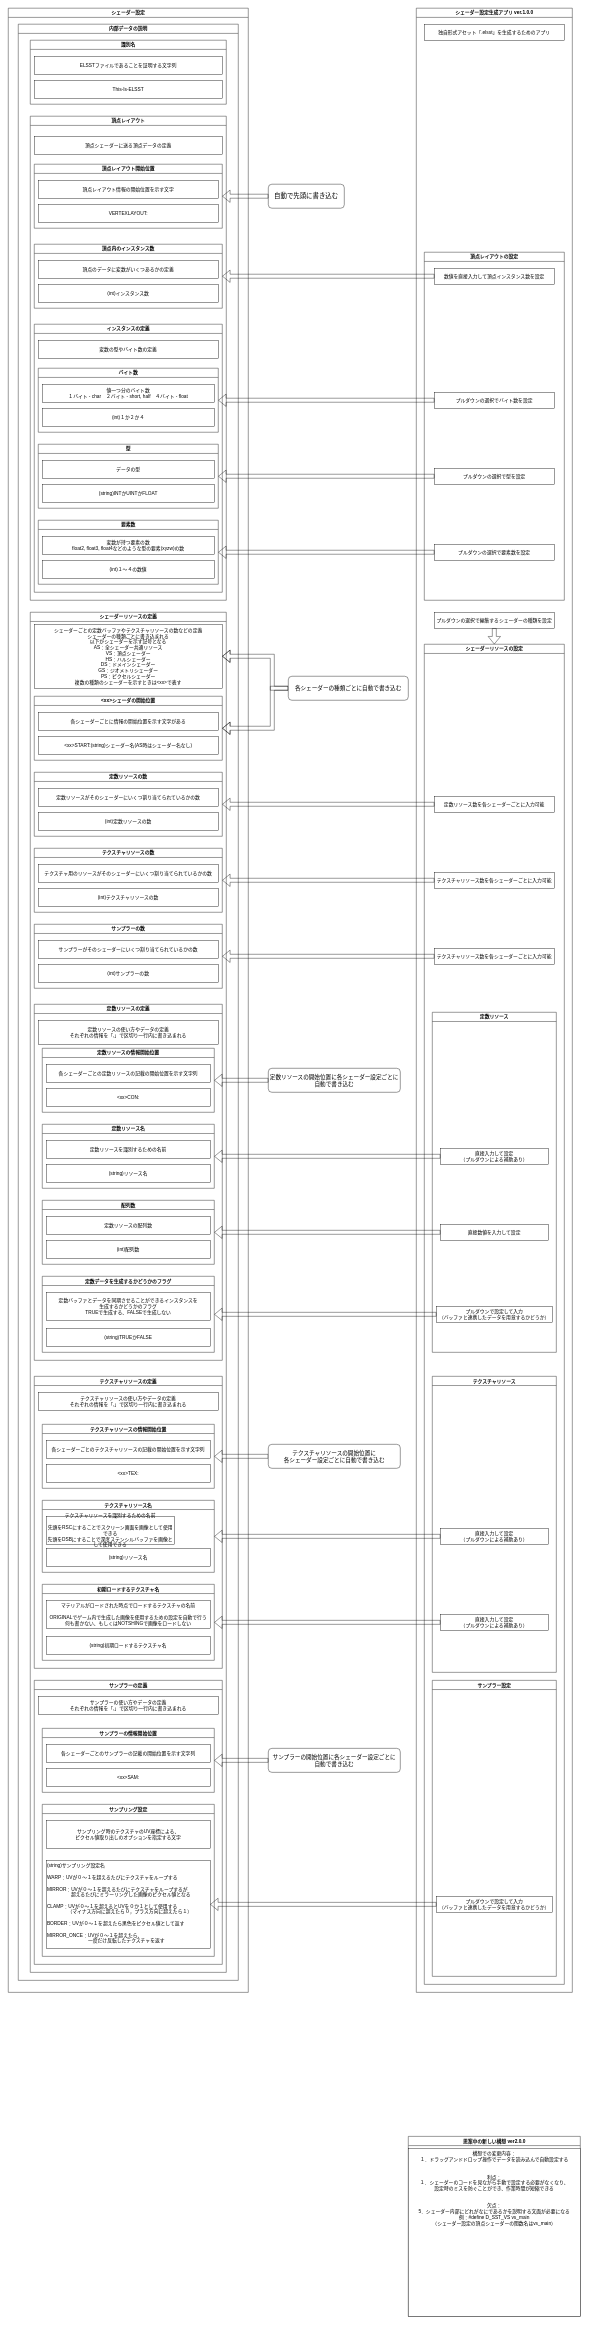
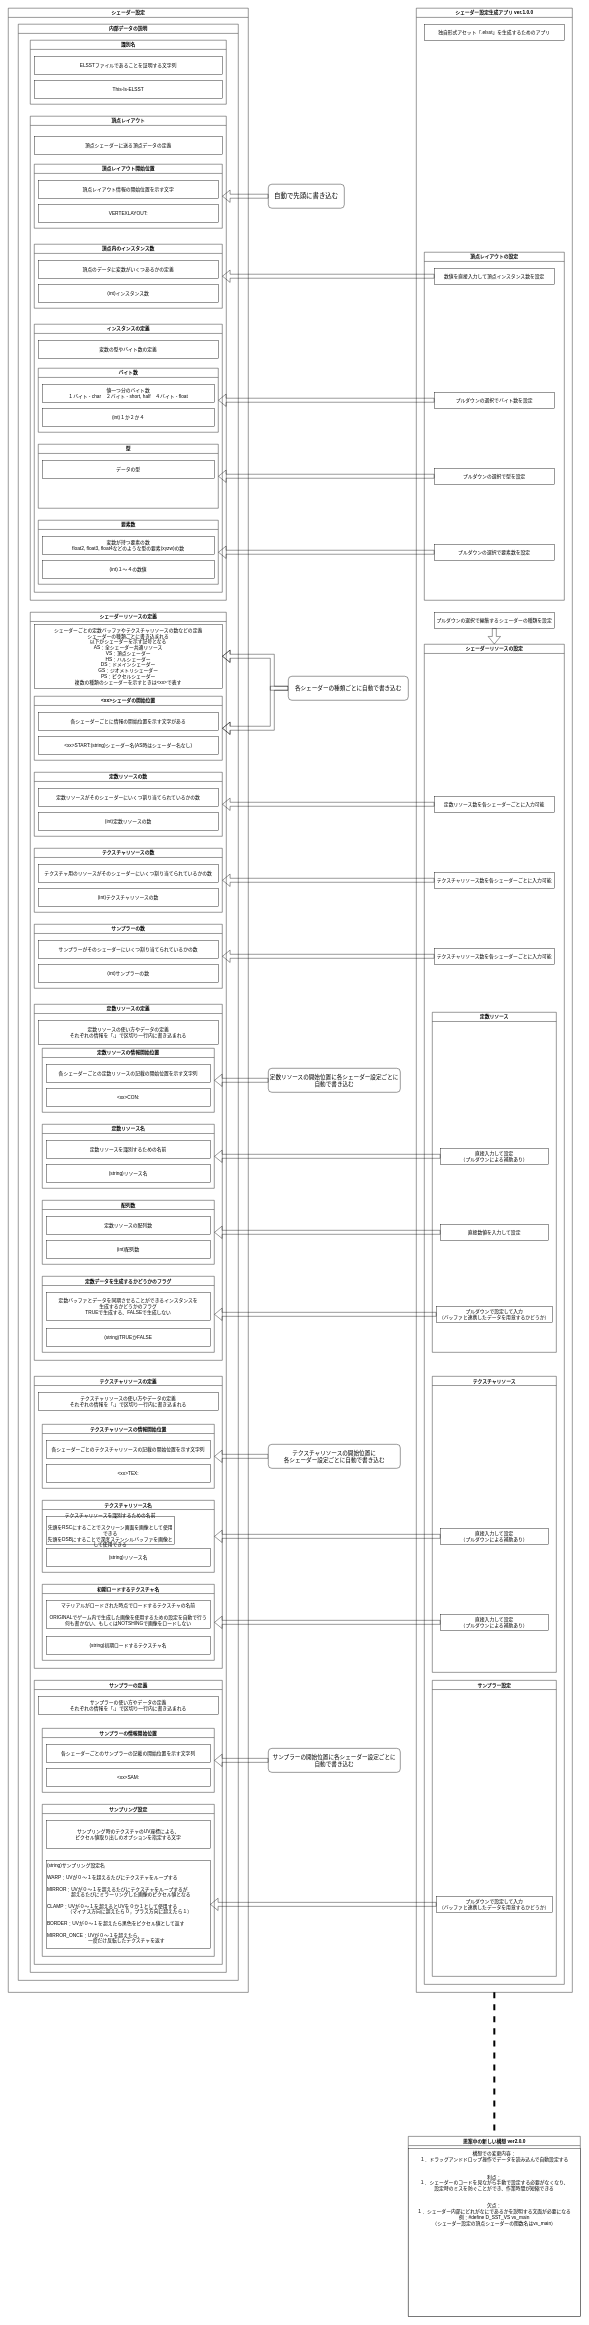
(128, 493) -> none
none -> (494, 2062)
(494, 2177) -> (494, 2177)
